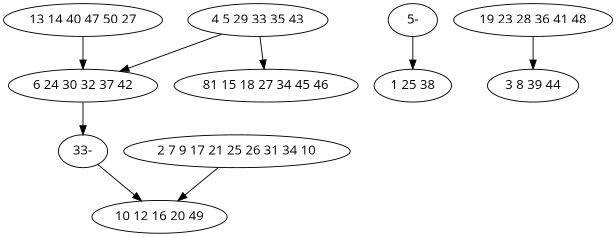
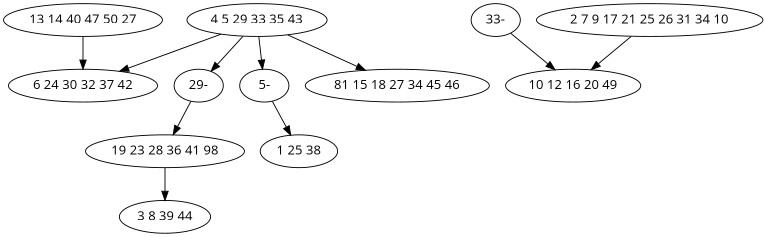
(533, 20) -> (165, 151)
none -> (260, 48)
none -> (199, 86)
(83, 114) -> none
